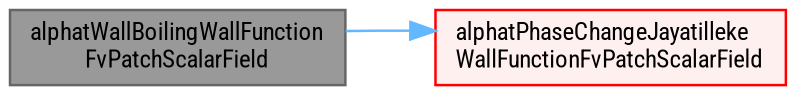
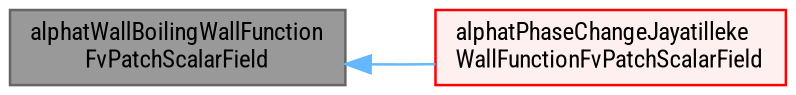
(378, 31) -> (403, 64)
